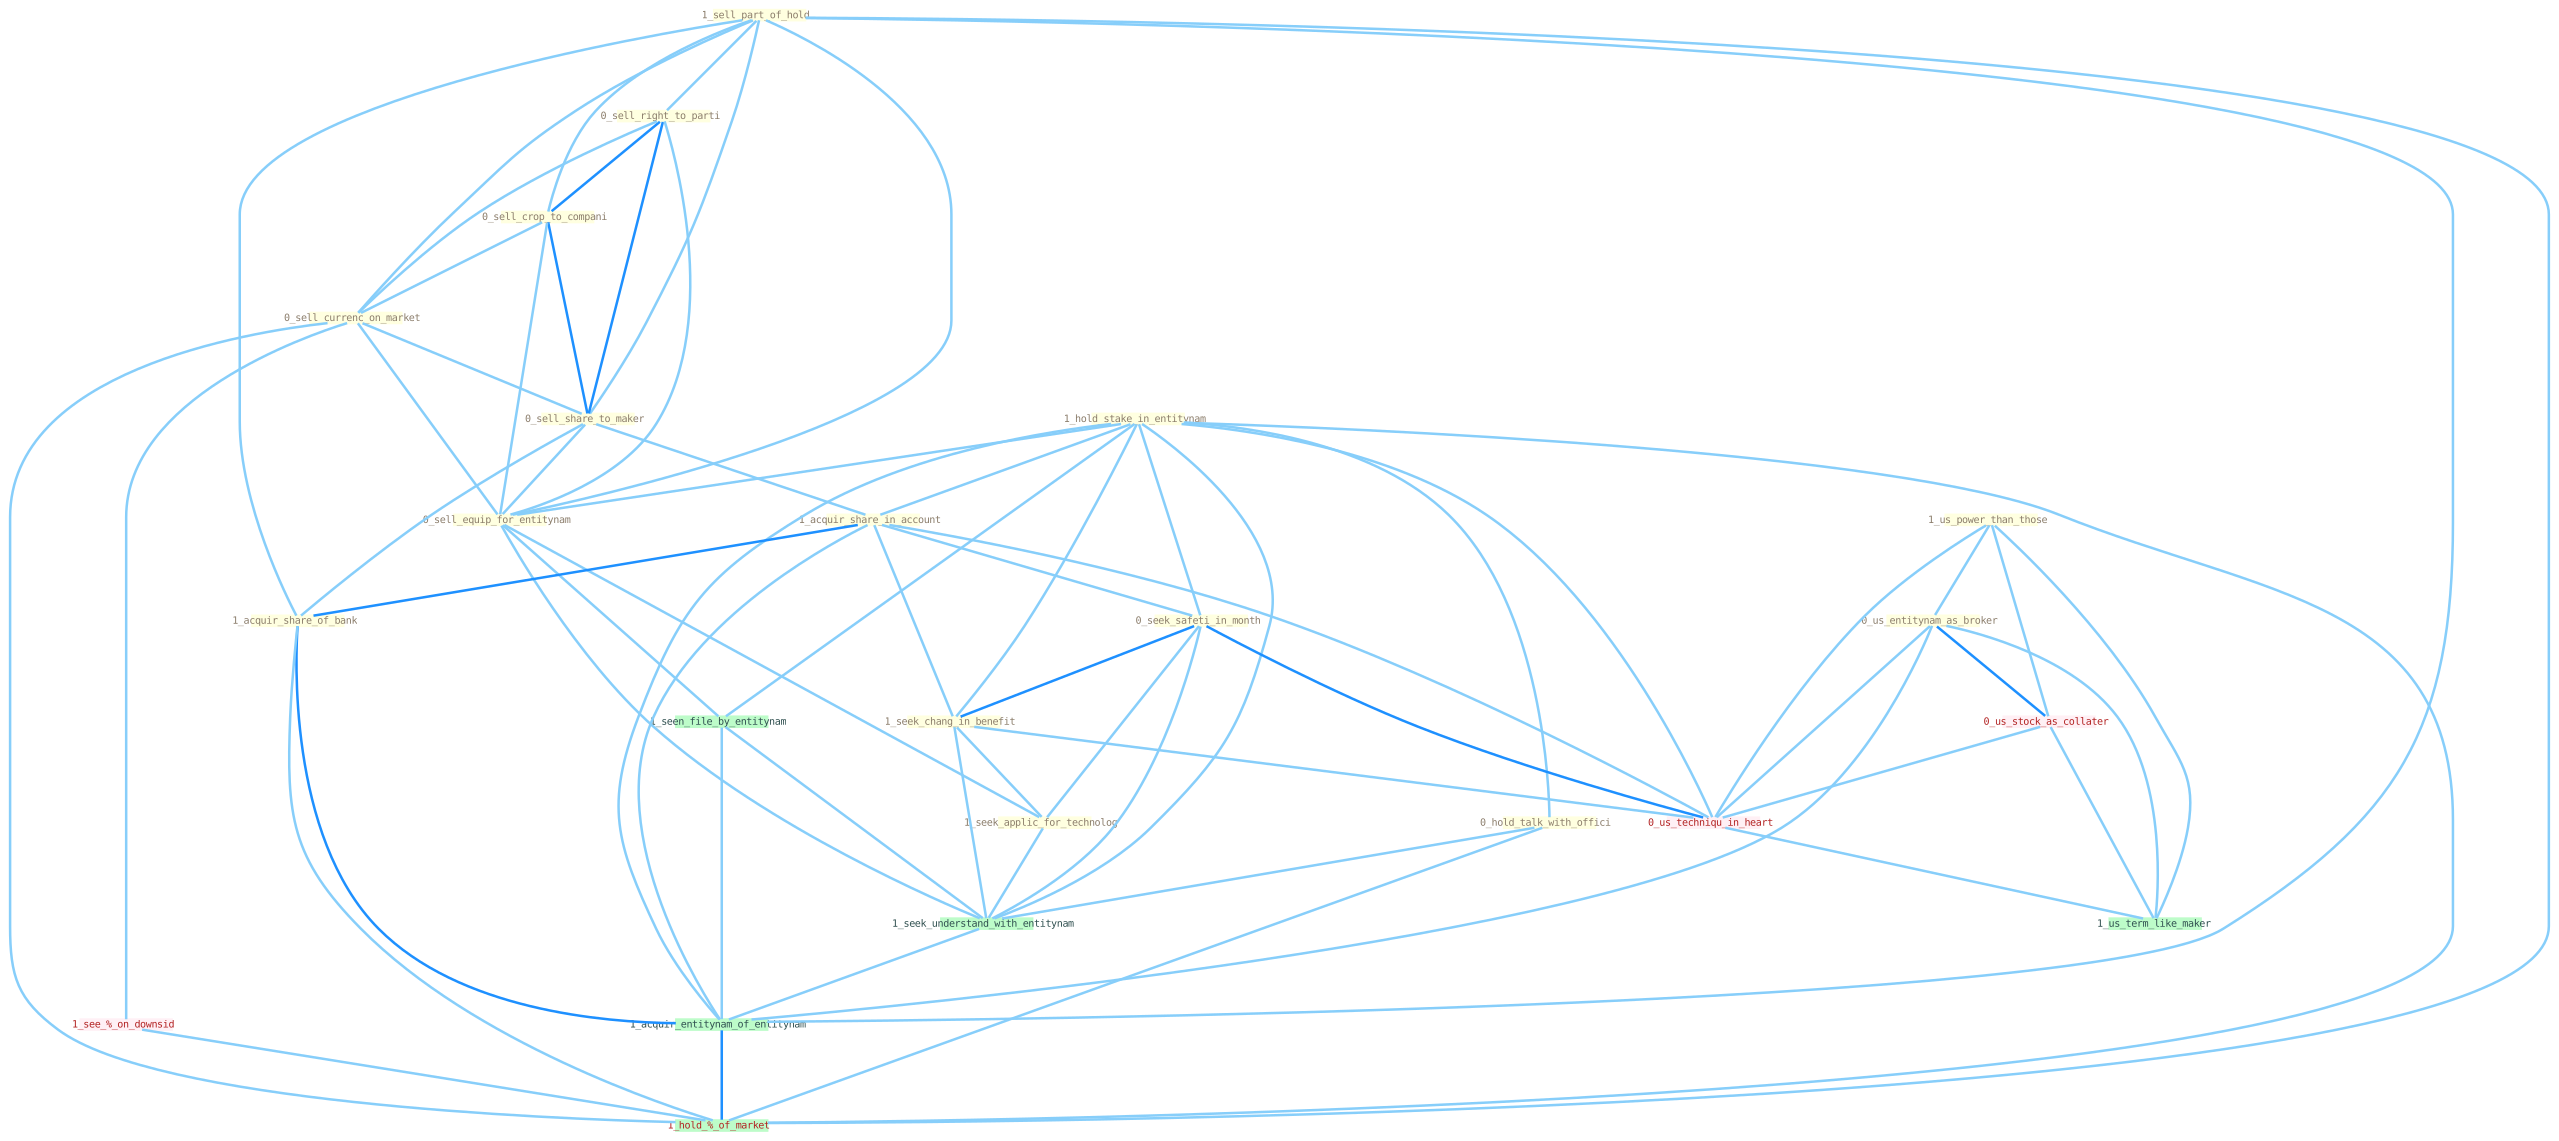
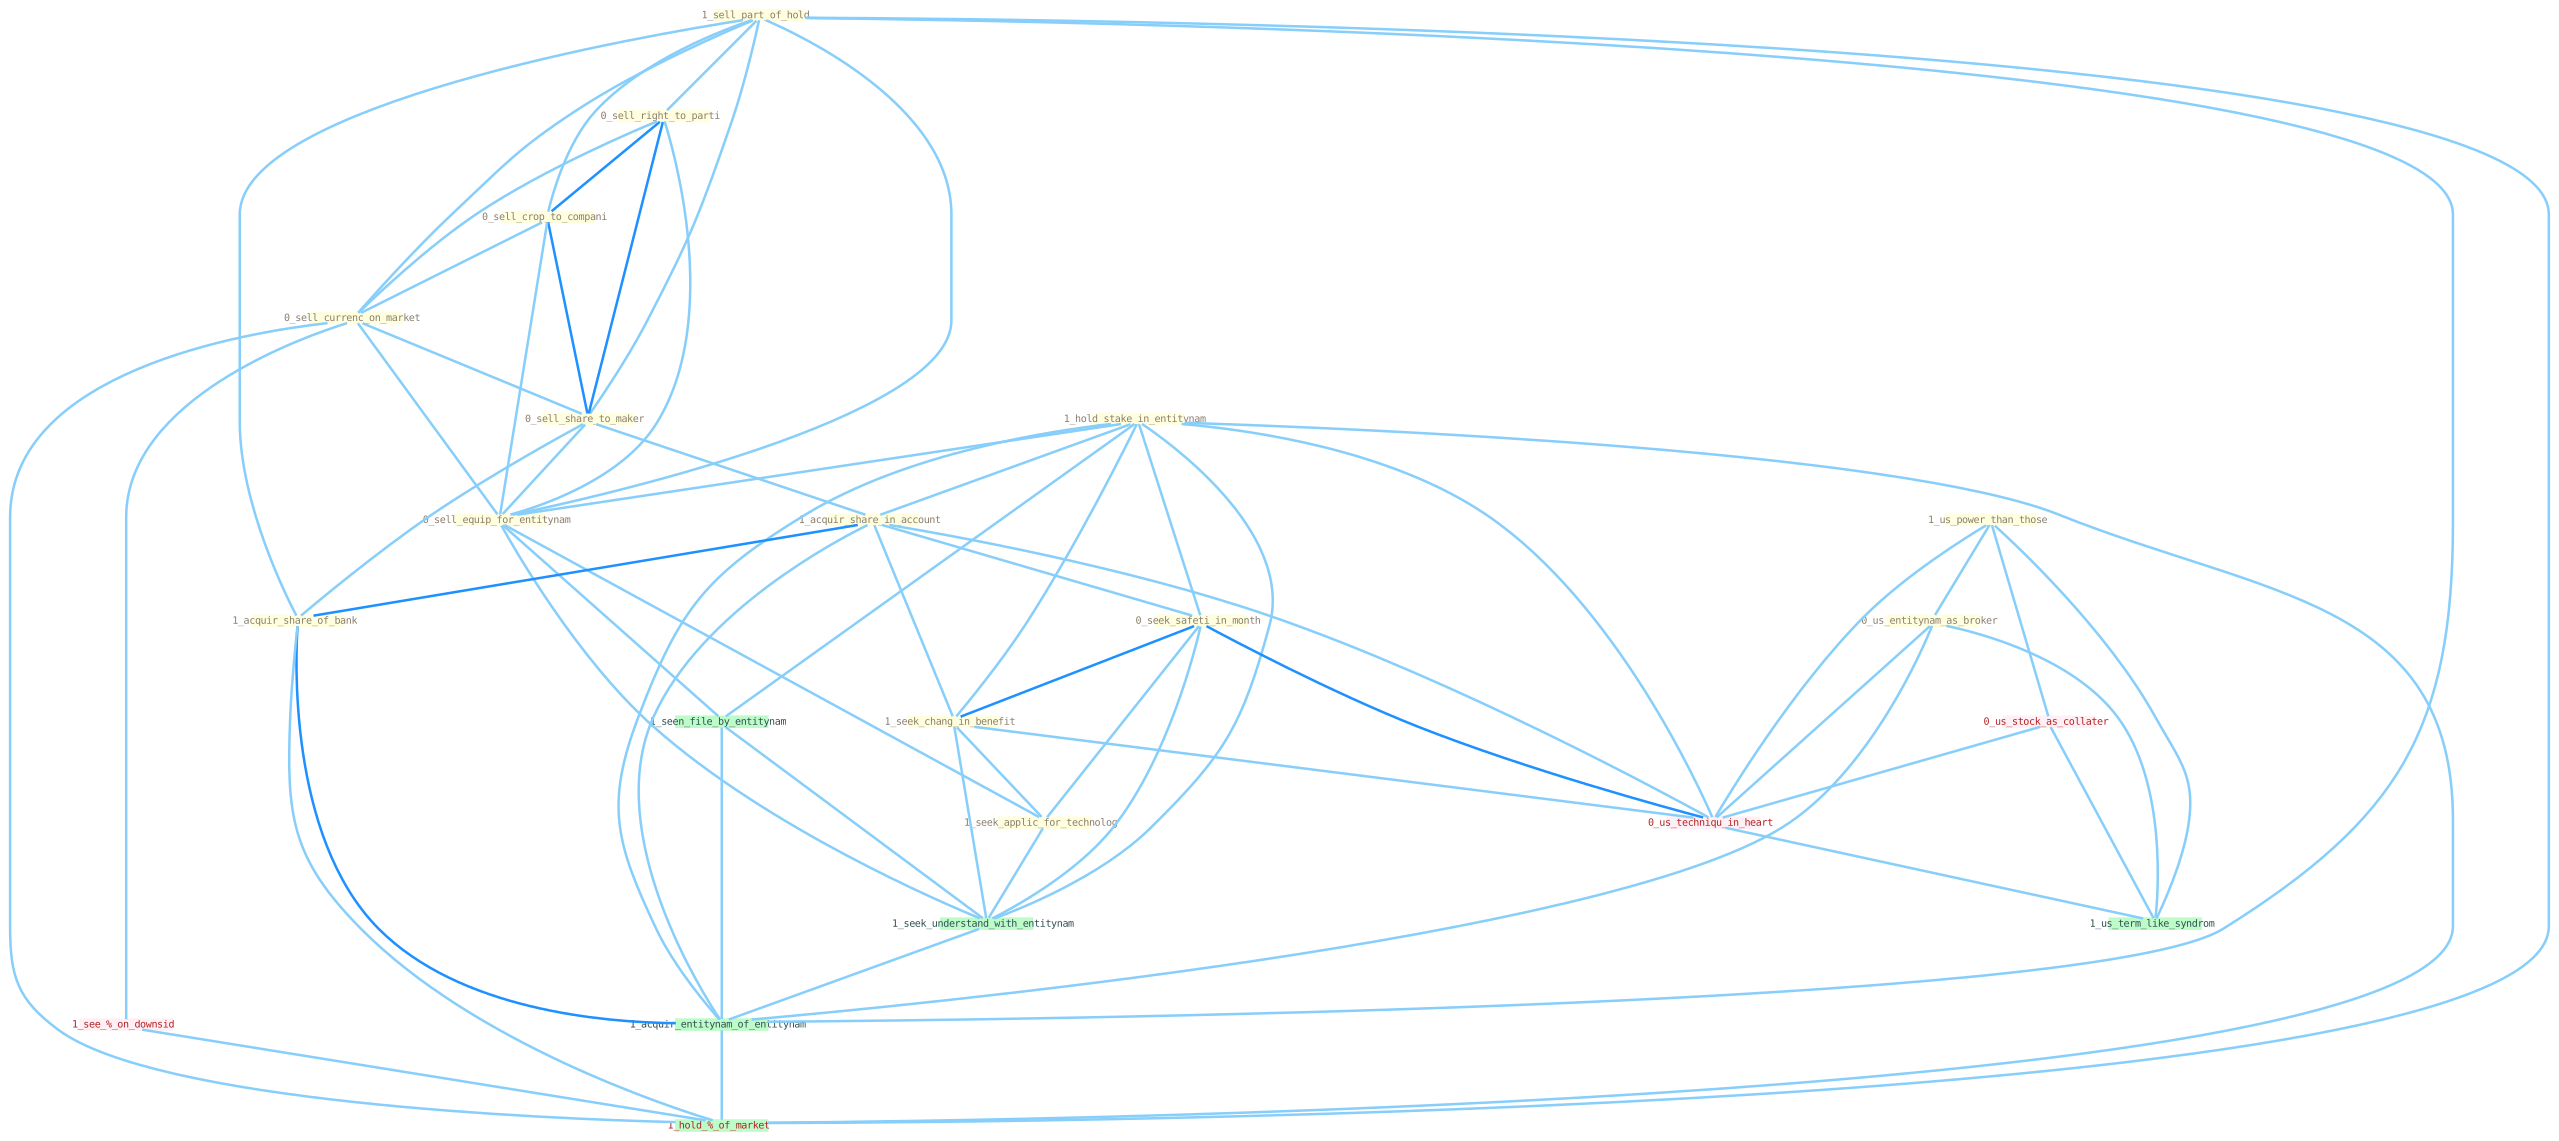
(1991, 671) -> none
(1549, 823) -> none
(2155, 924) -> (2155, 924)
(722, 1075) -> (722, 1075)
